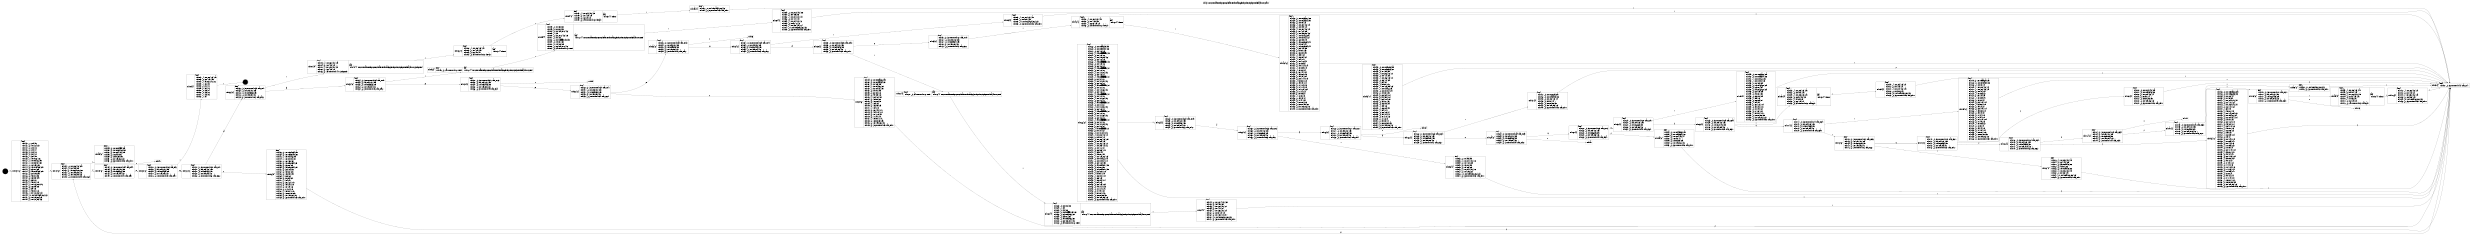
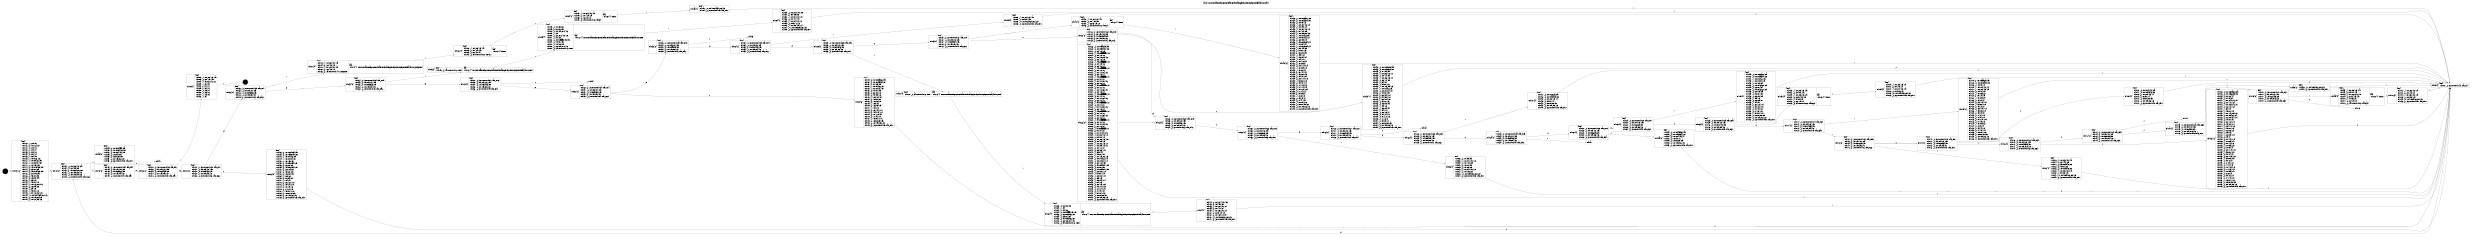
none -> (1098, 36)
